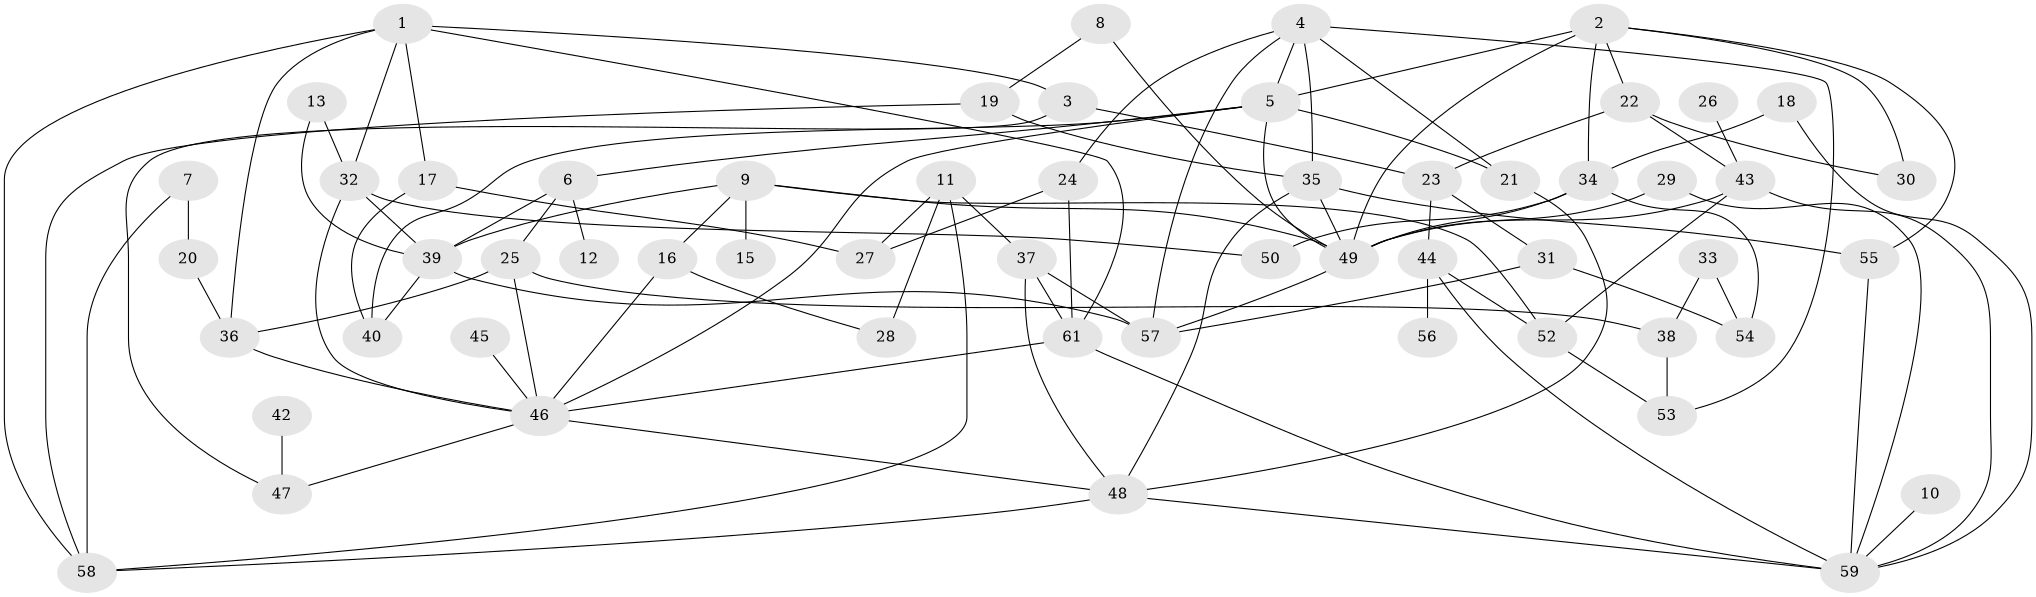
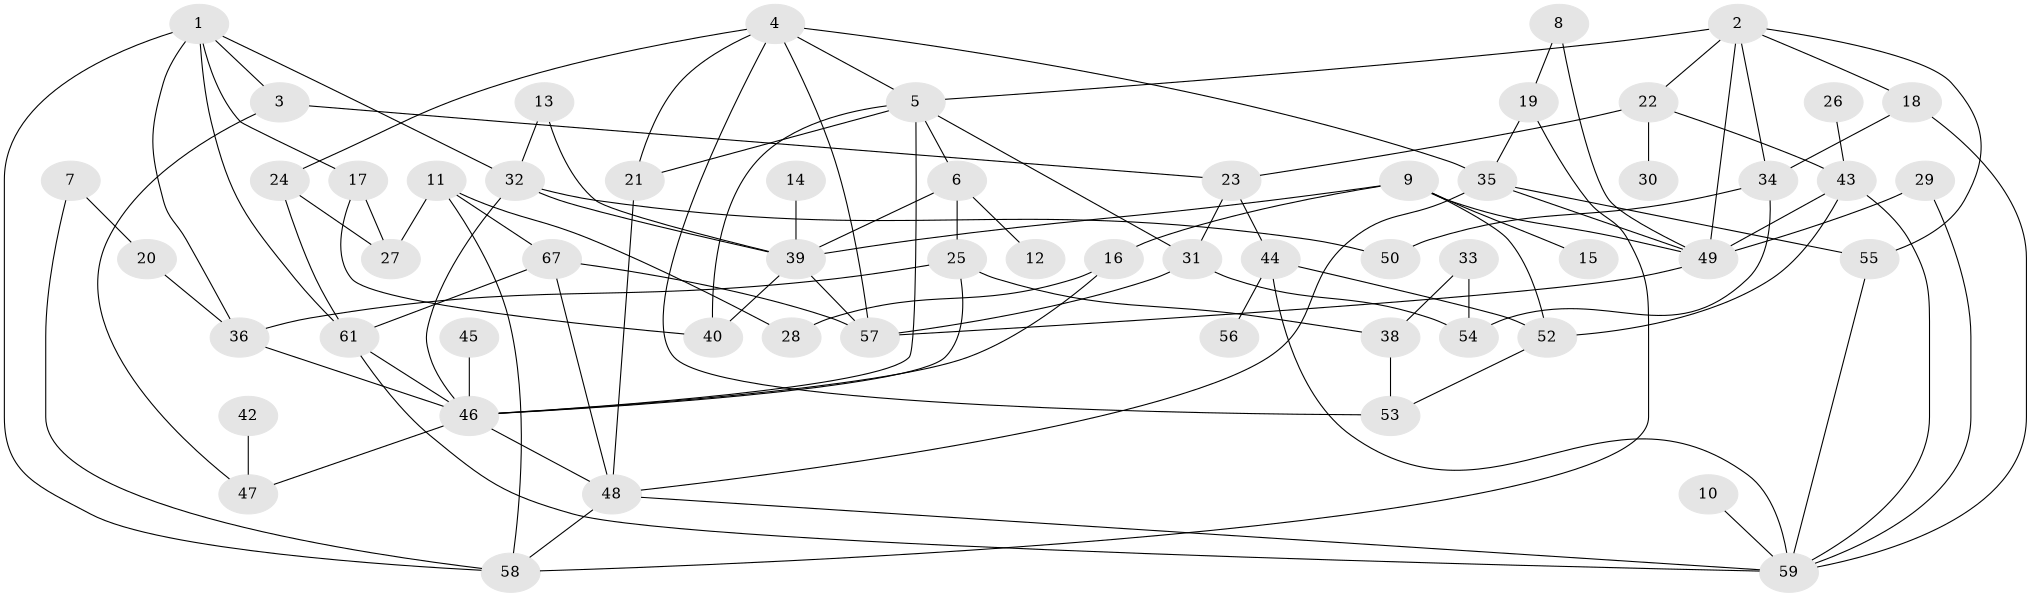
(1839, 71) -> (1826, 62)
none -> (796, 181)
(1270, 193) -> (1054, 181)
(1469, 220) -> none
(1027, 259) -> (552, 259)
